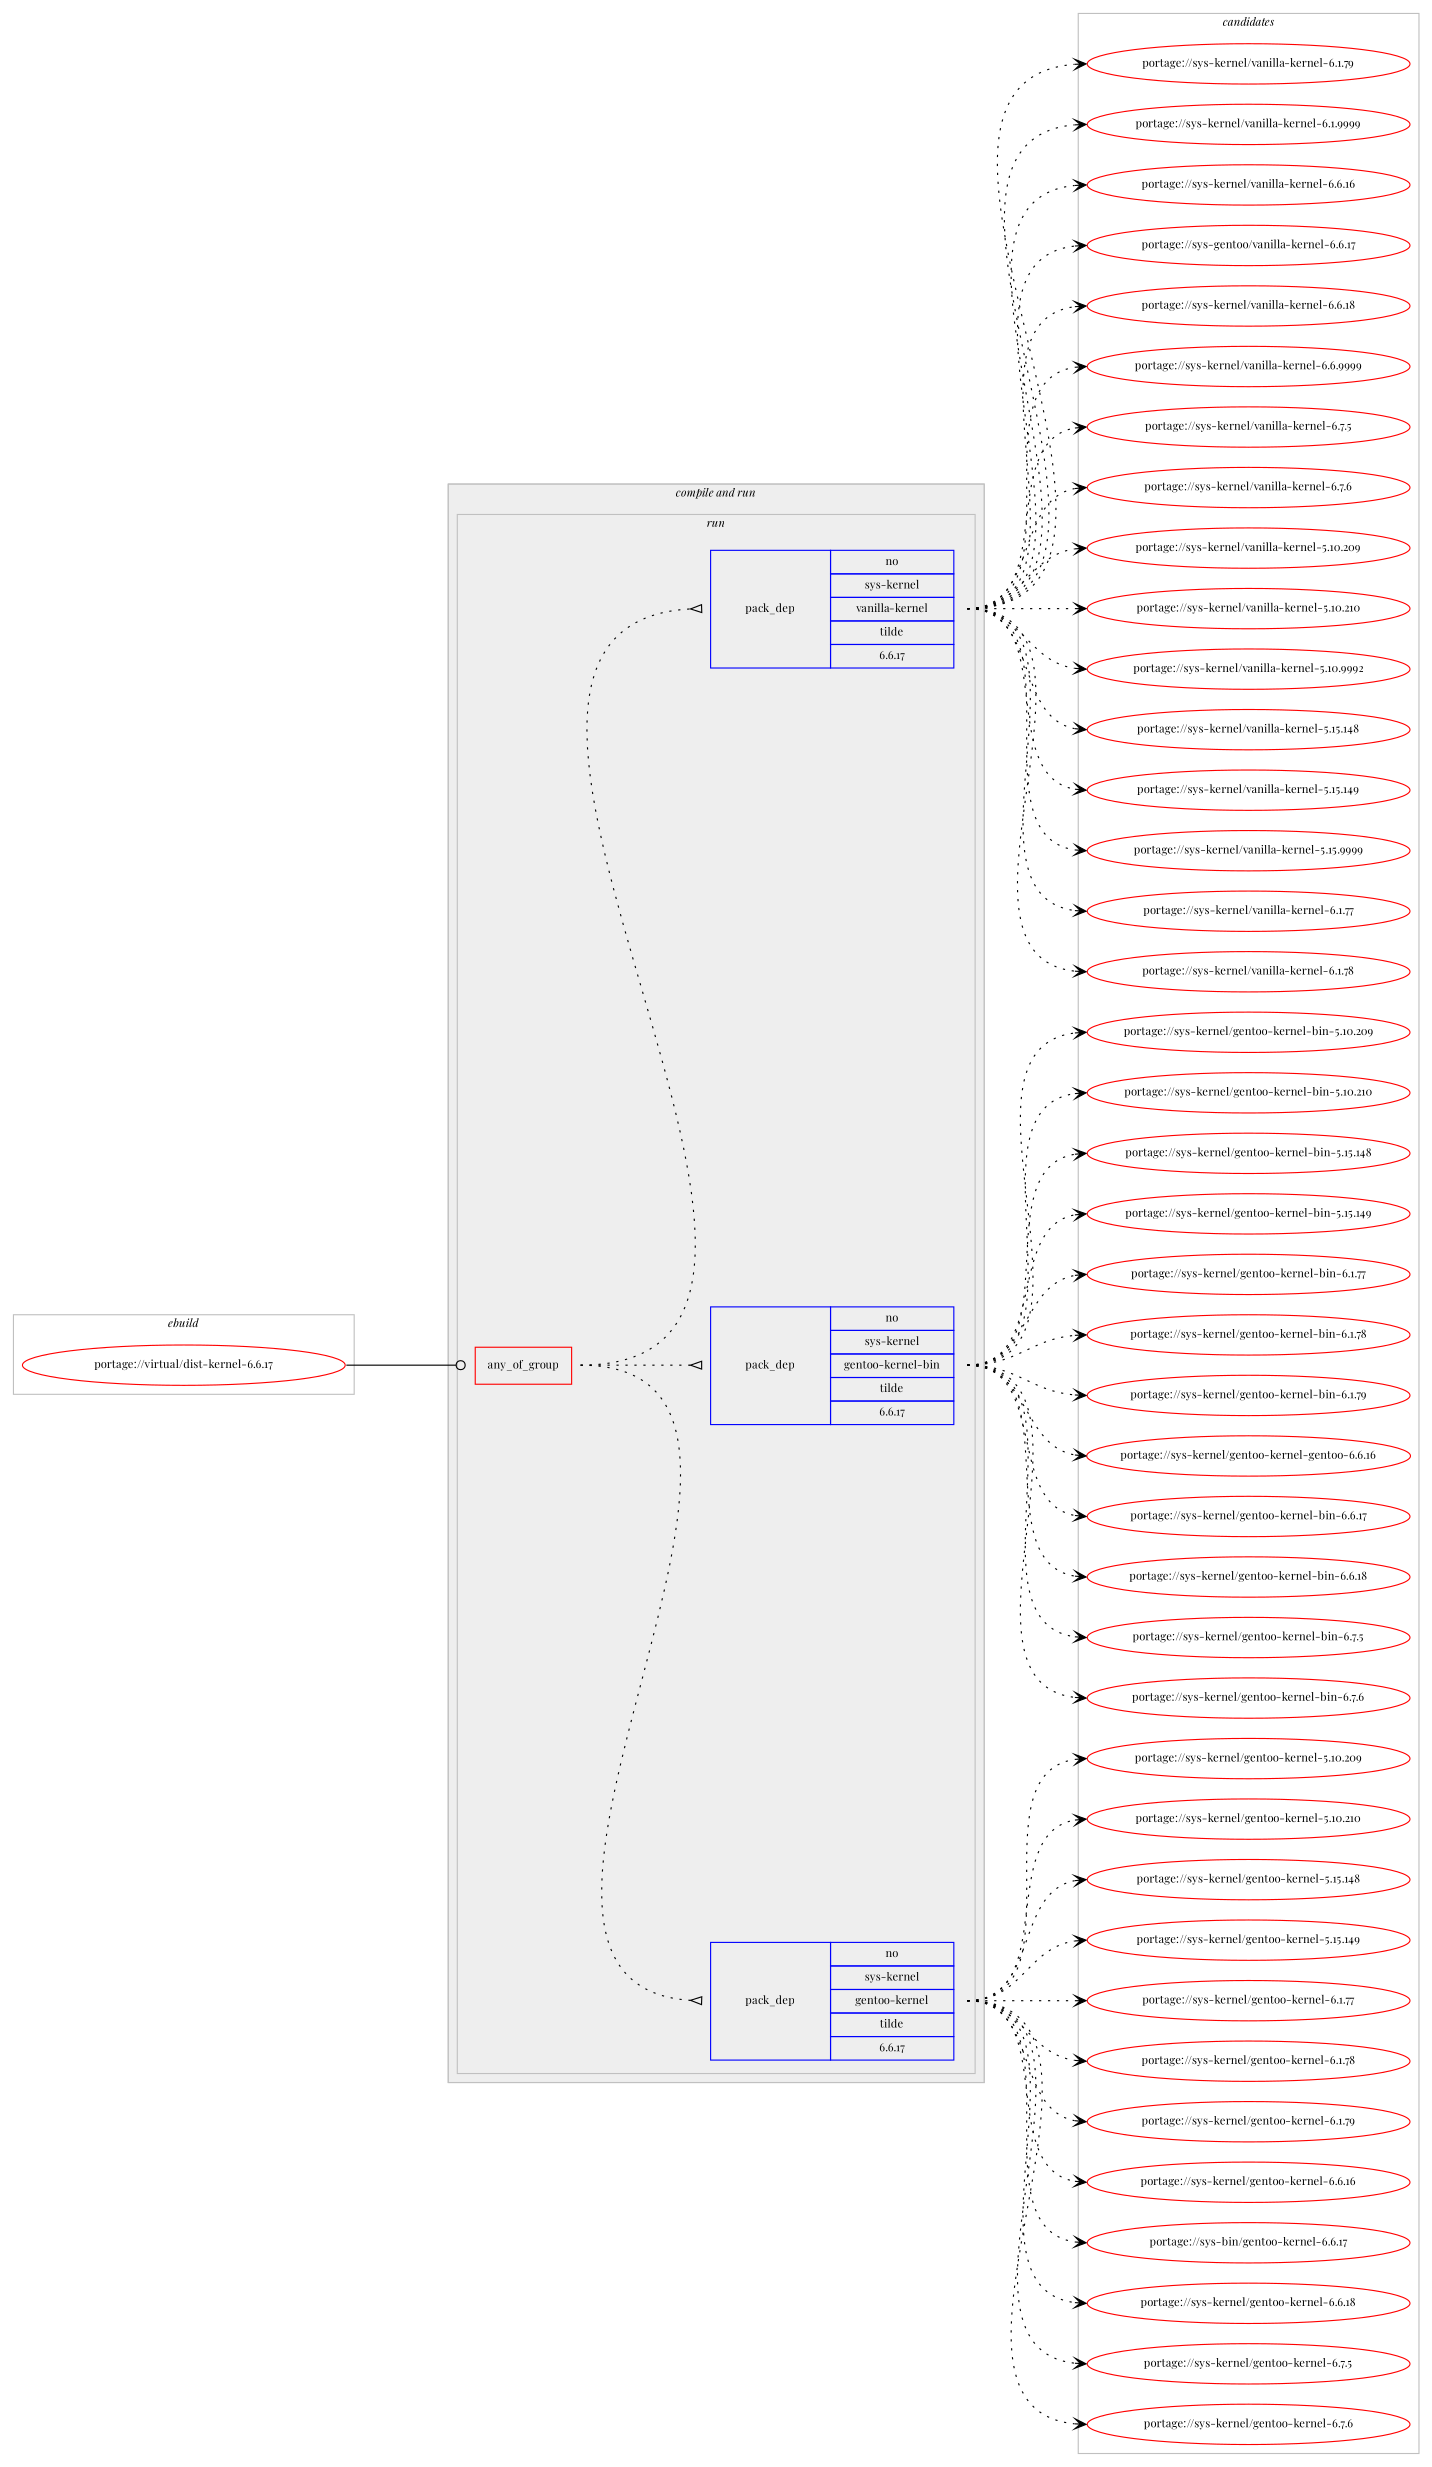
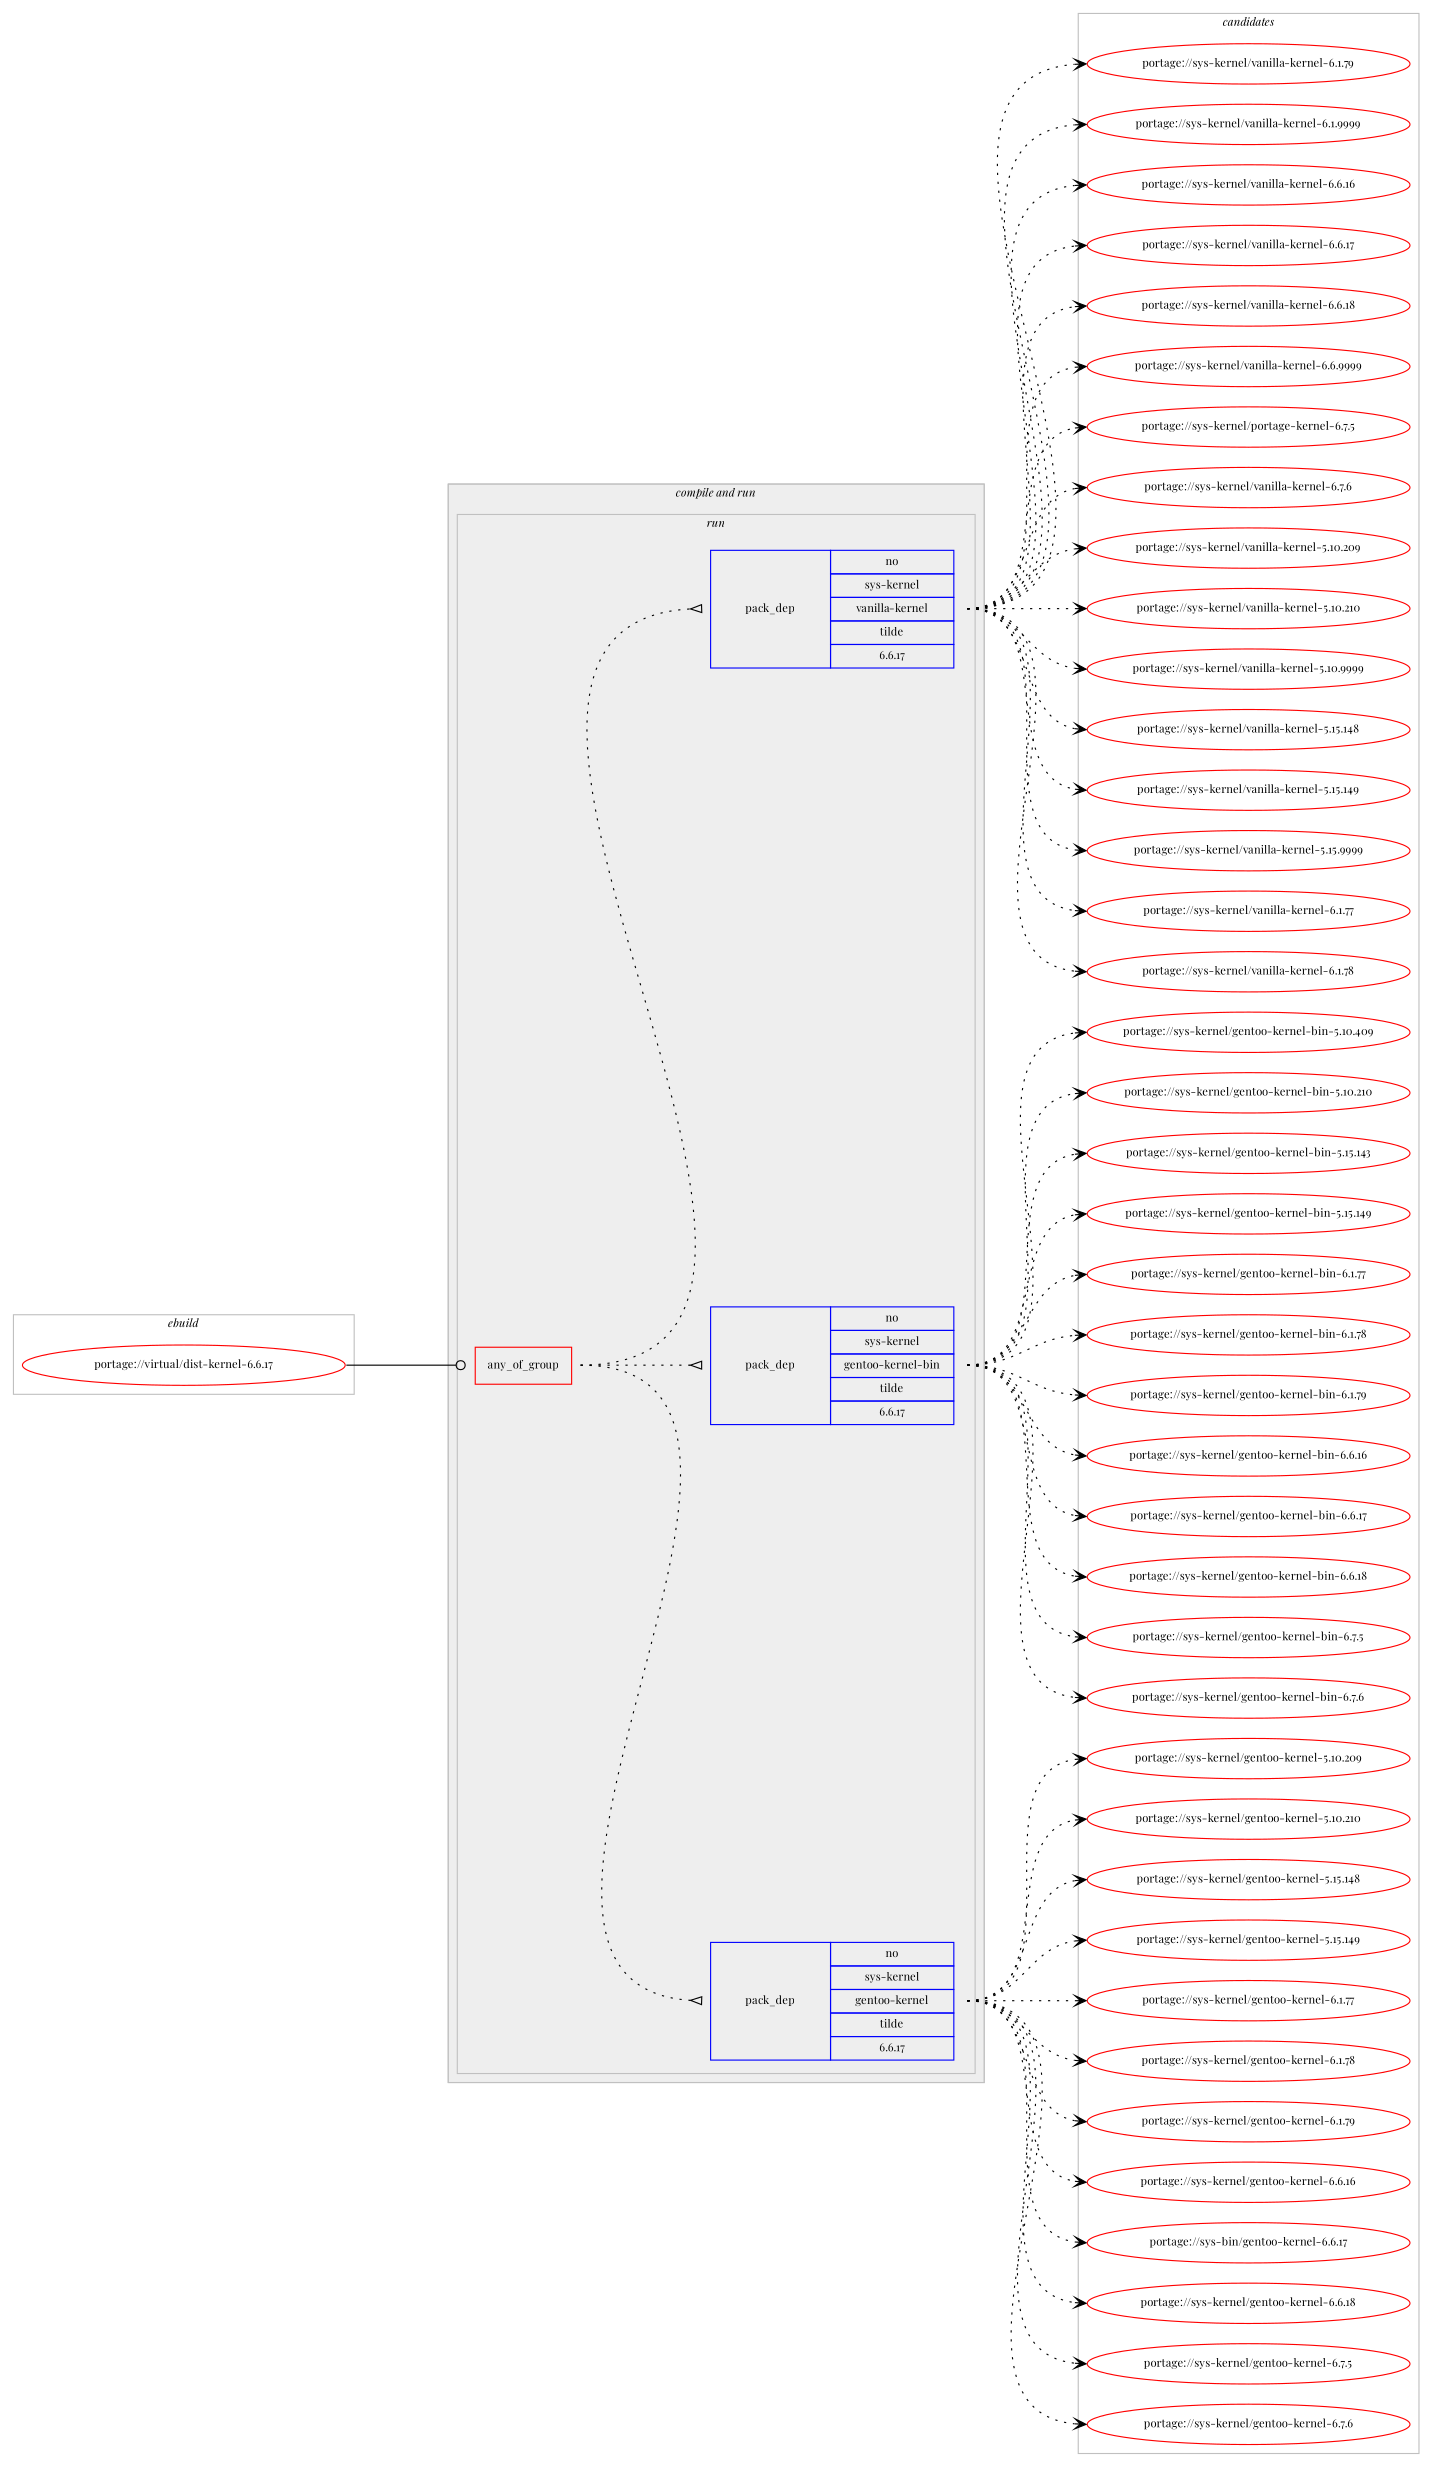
(1249, 245) -> (1249, 245)
(1249, 427) -> (1249, 427)
(1249, 669) -> (1249, 669)
(1249, 1032) -> (1249, 1032)
(1249, 1153) -> (1249, 1153)
(1249, 1456) -> (1249, 1456)
